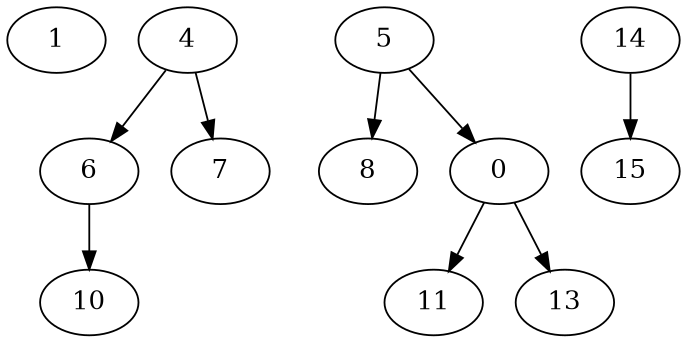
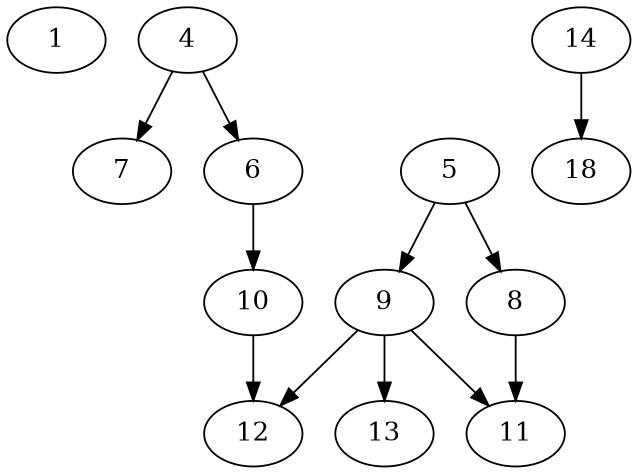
(499, 171) -> (384, 302)
(630, 171) -> (581, 171)
none -> (516, 359)
none -> (253, 434)
